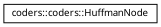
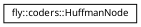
(80, 14) -> (70, 14)
